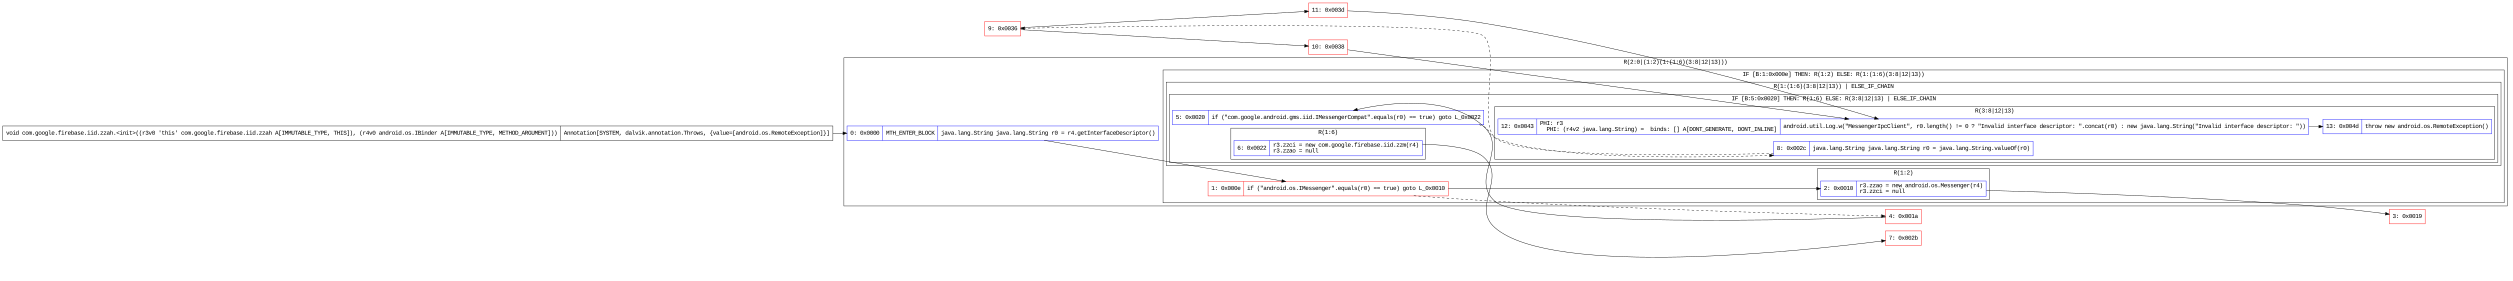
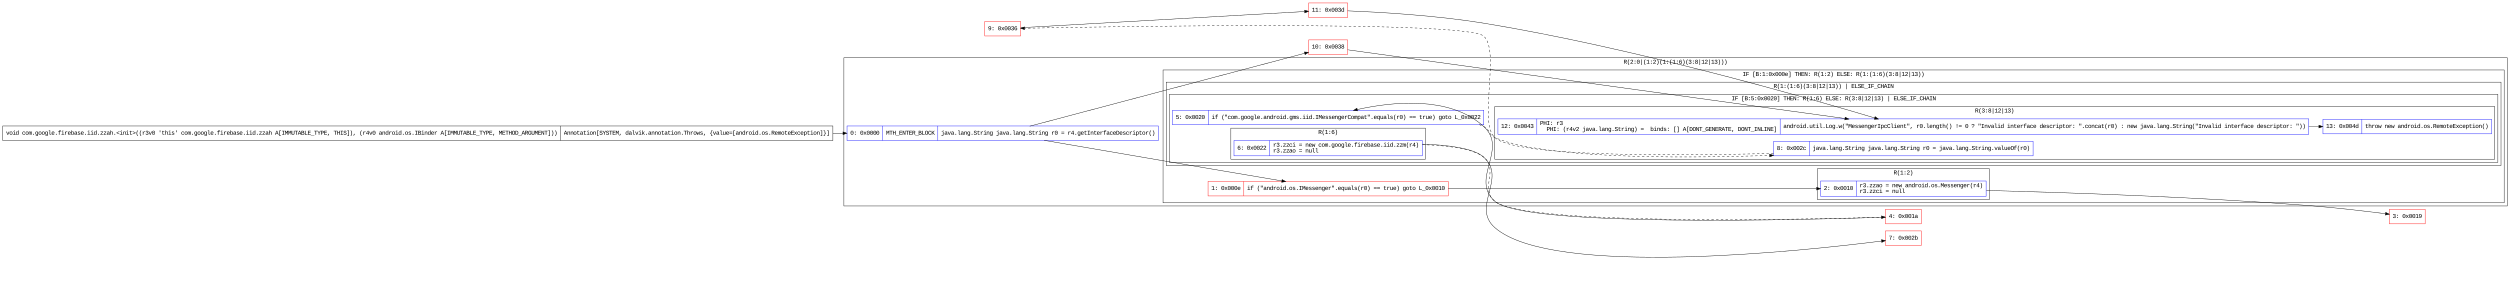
(1163, 38) -> (1160, 92)
(1648, 208) -> (1632, 218)
